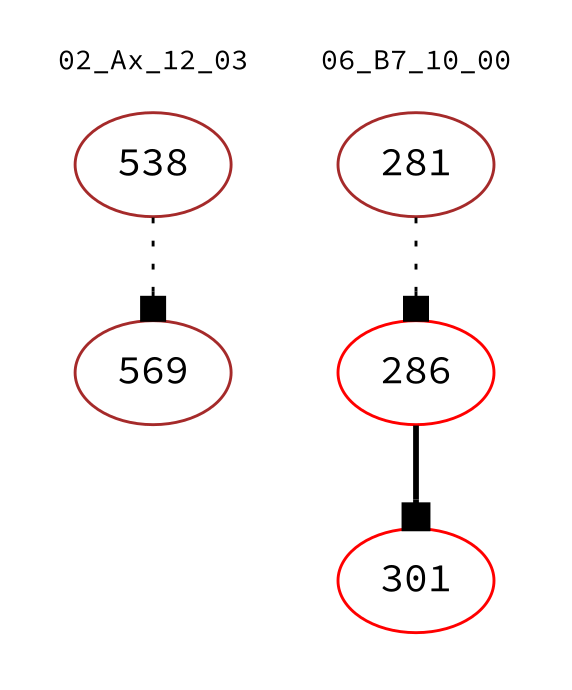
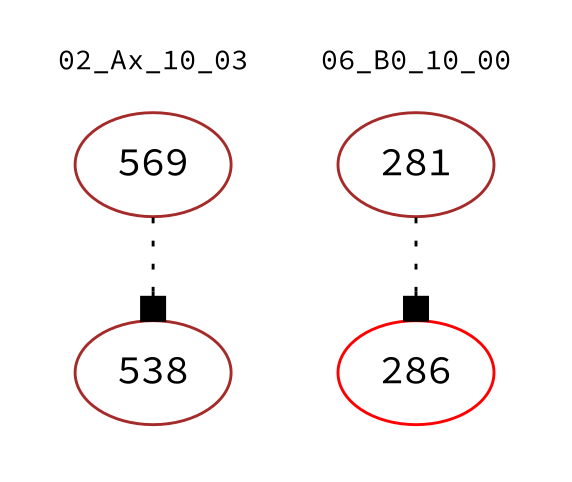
(155, 62) -> (155, 62)
(417, 62) -> (417, 62)
(153, 254) -> (153, 254)
(416, 581) -> none
